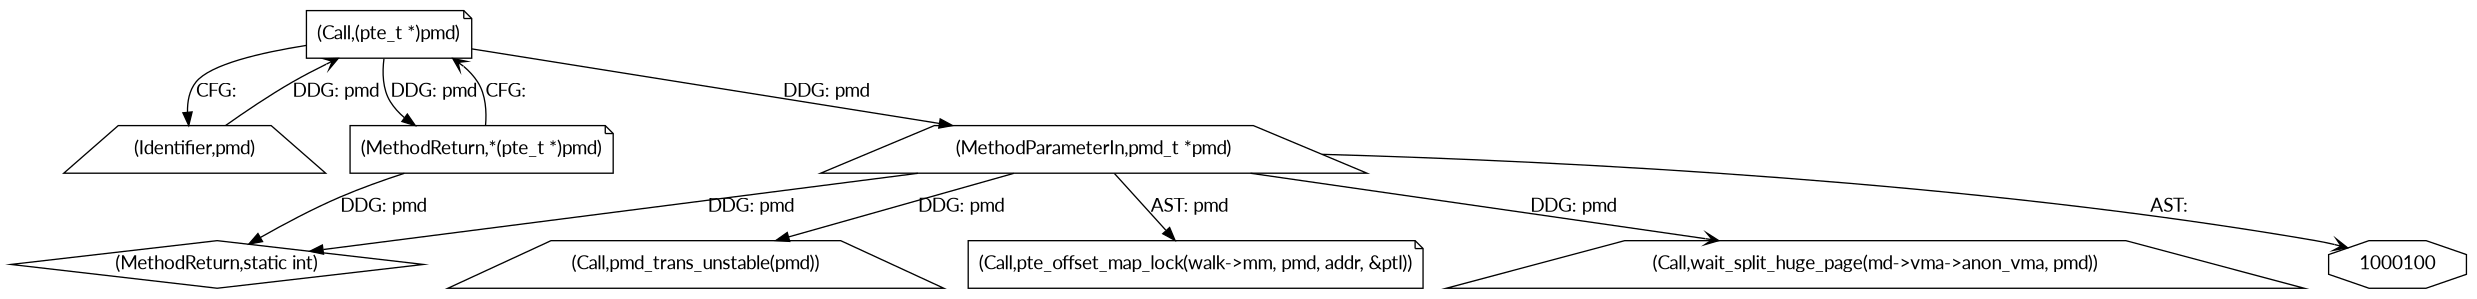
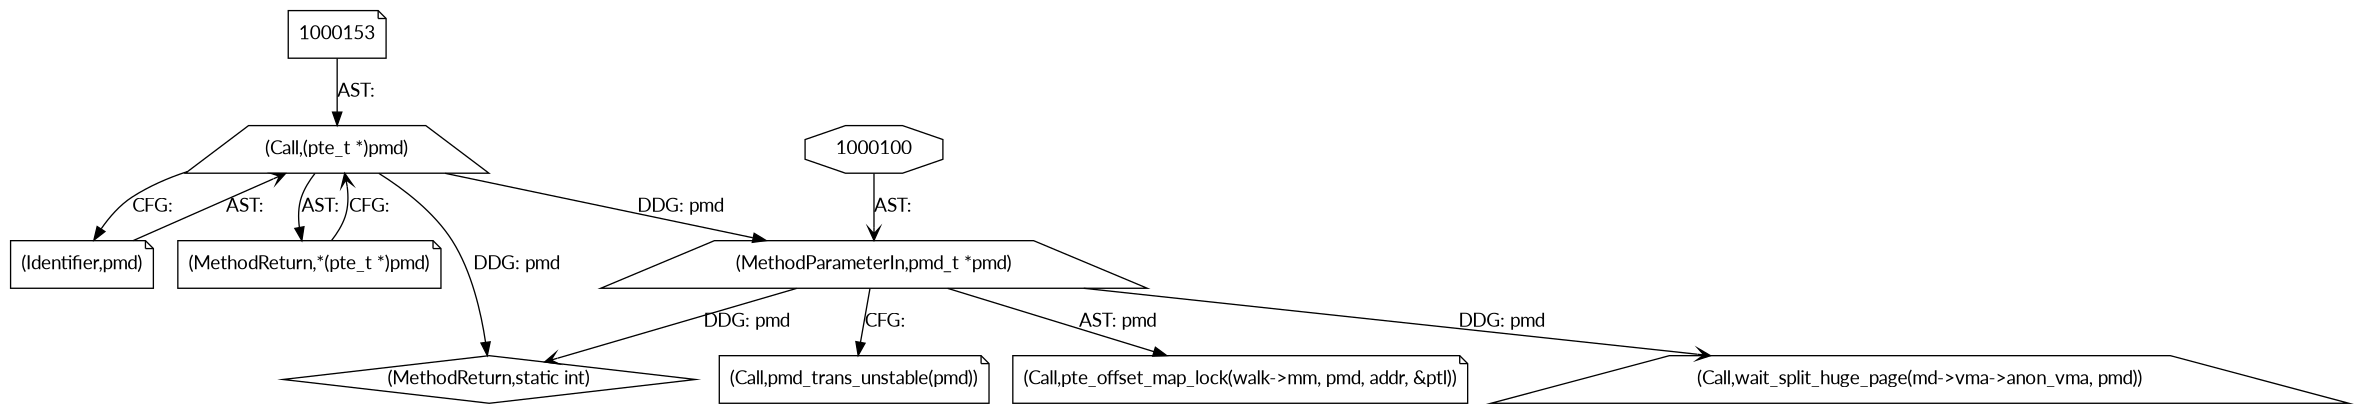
none -> (337, 34)
(389, 34) -> (337, 149)
(336, 92) -> (248, 207)
(434, 92) -> (323, 207)
(195, 149) -> (82, 264)
(1830, 182) -> (874, 200)
(330, 201) -> (454, 244)
(962, 207) -> (888, 322)
(621, 211) -> (677, 323)
(696, 264) -> (854, 379)
